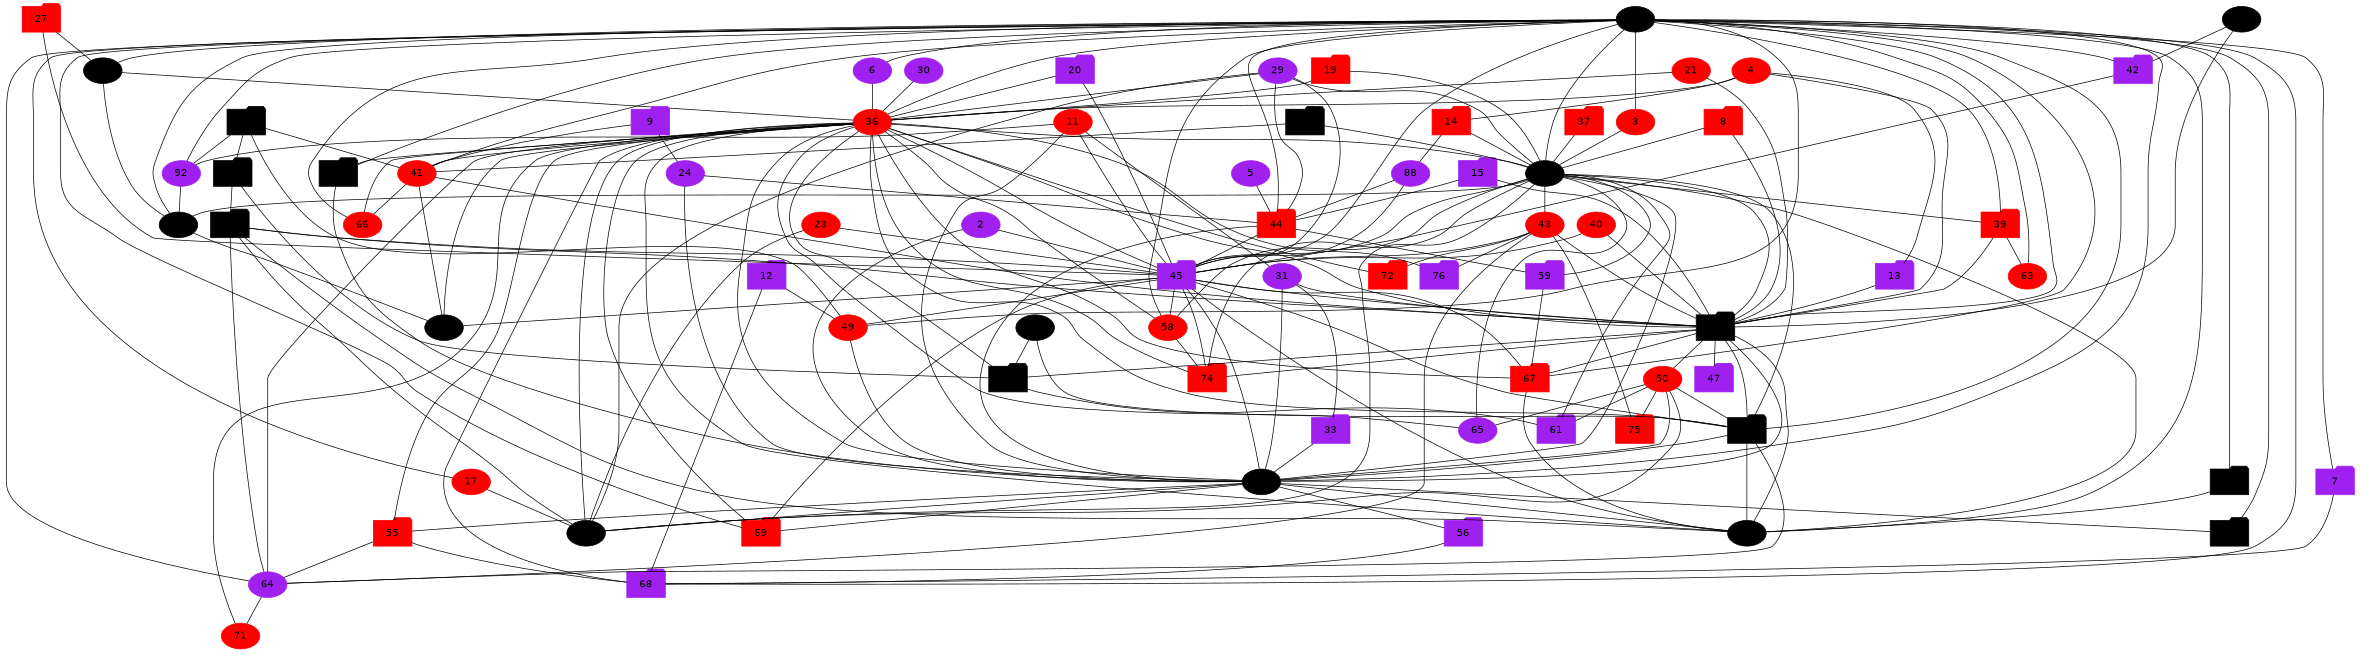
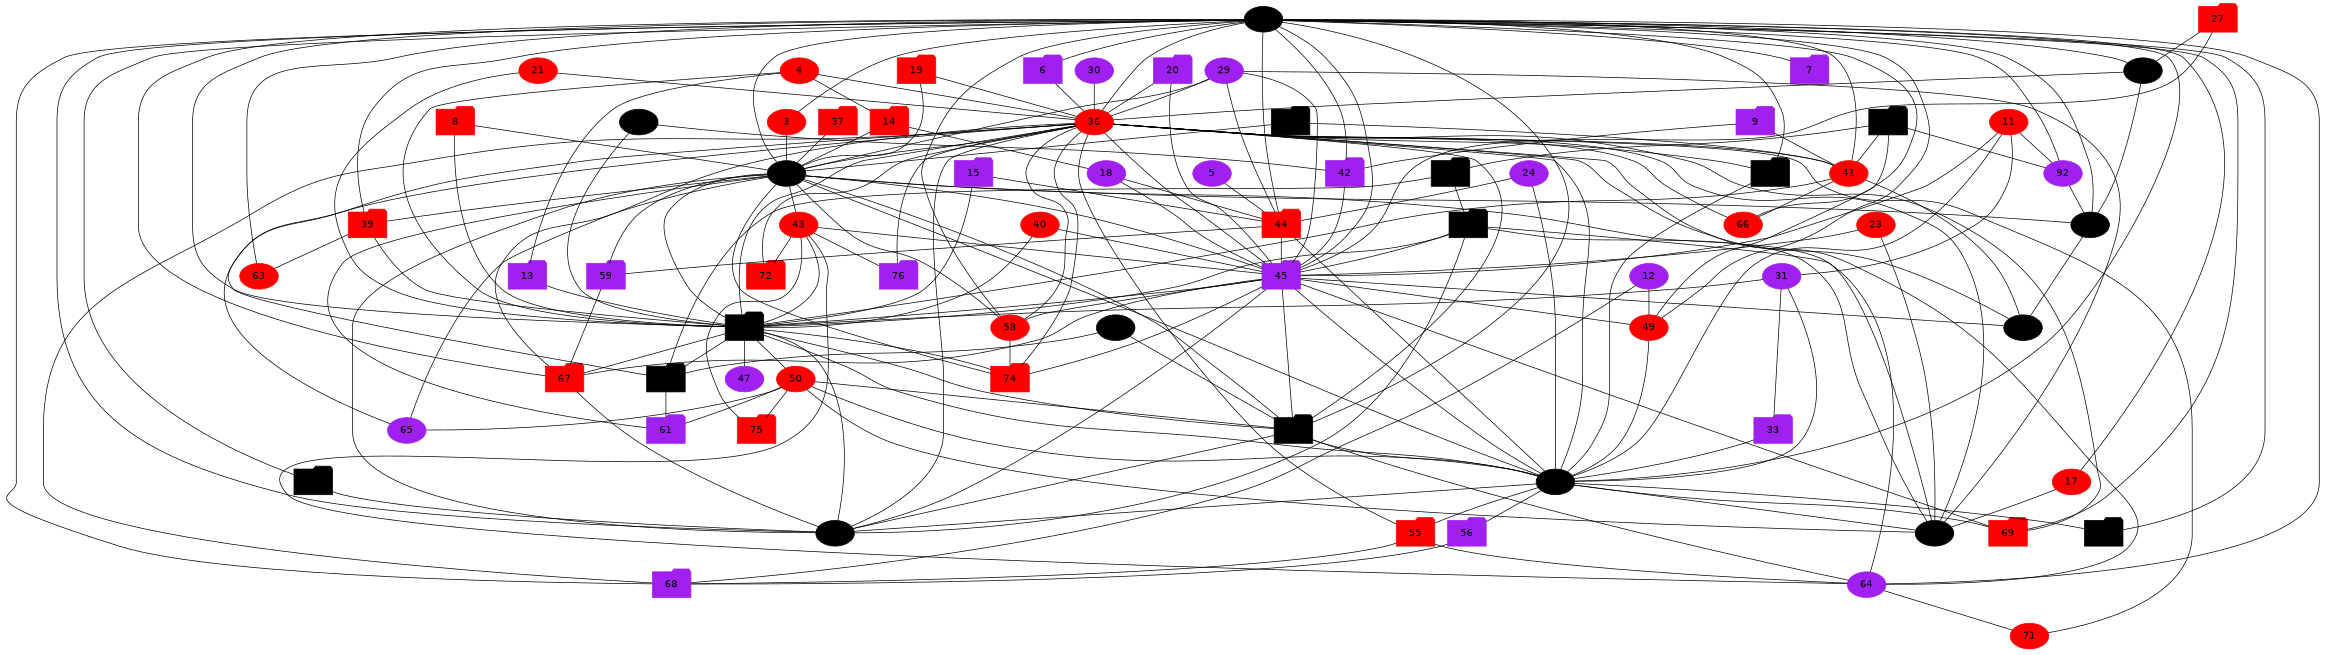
(872, 71) -> (1043, 71)
(668, 148) -> (1624, 134)
(1411, 173) -> (1106, 173)
(981, 225) -> none
(767, 276) -> (1649, 276)
(1714, 379) -> (744, 379)
(1516, 574) -> none
